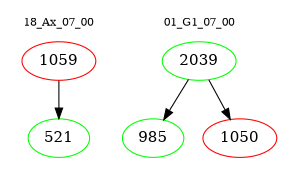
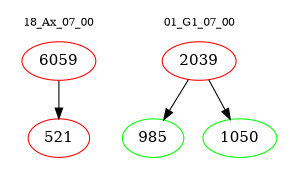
(59, 61) -> (59, 61)
(199, 61) -> (199, 61)
(59, 138) -> (59, 138)
(240, 138) -> (240, 138)
